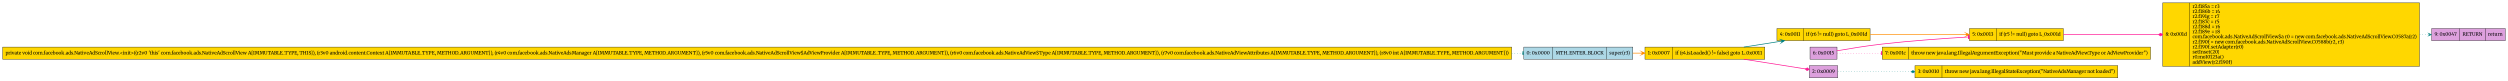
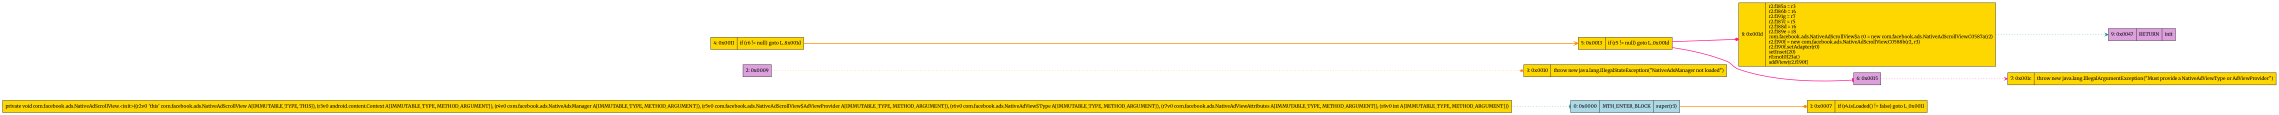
(1837, 34) -> (770, 43)
(2495, 34) -> (2169, 34)
(1902, 42) -> (1760, 75)
(1762, 44) -> none
(1637, 53) -> (1742, 106)
(1859, 53) -> (1943, 79)
(1774, 64) -> none
(1874, 72) -> (1145, 71)
